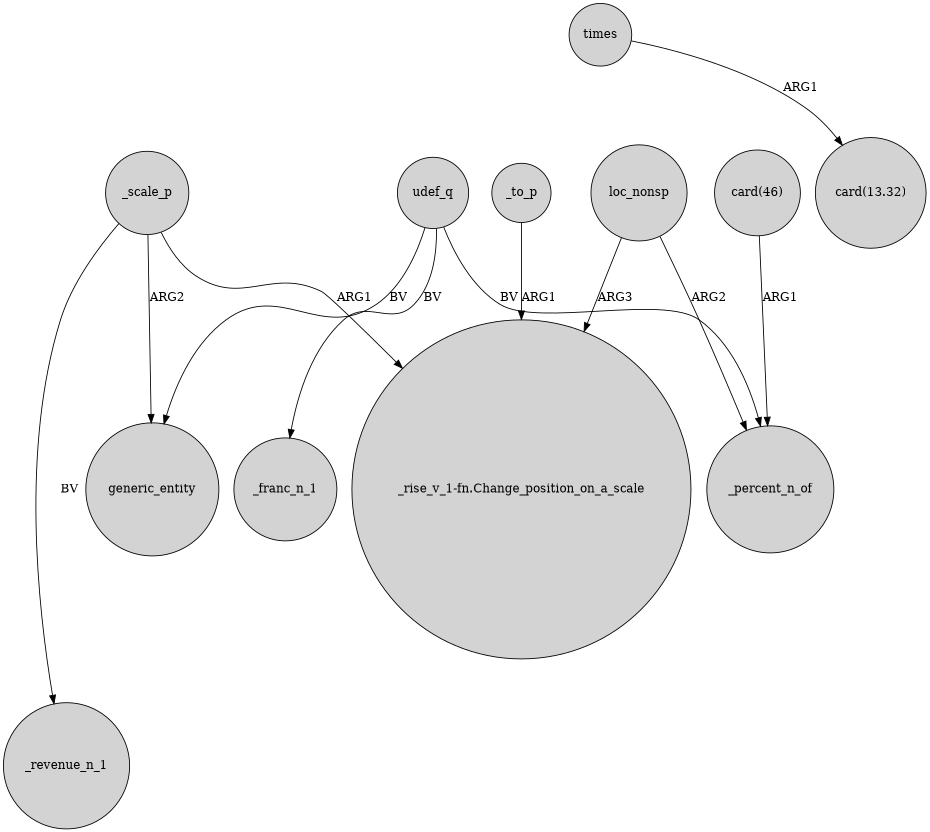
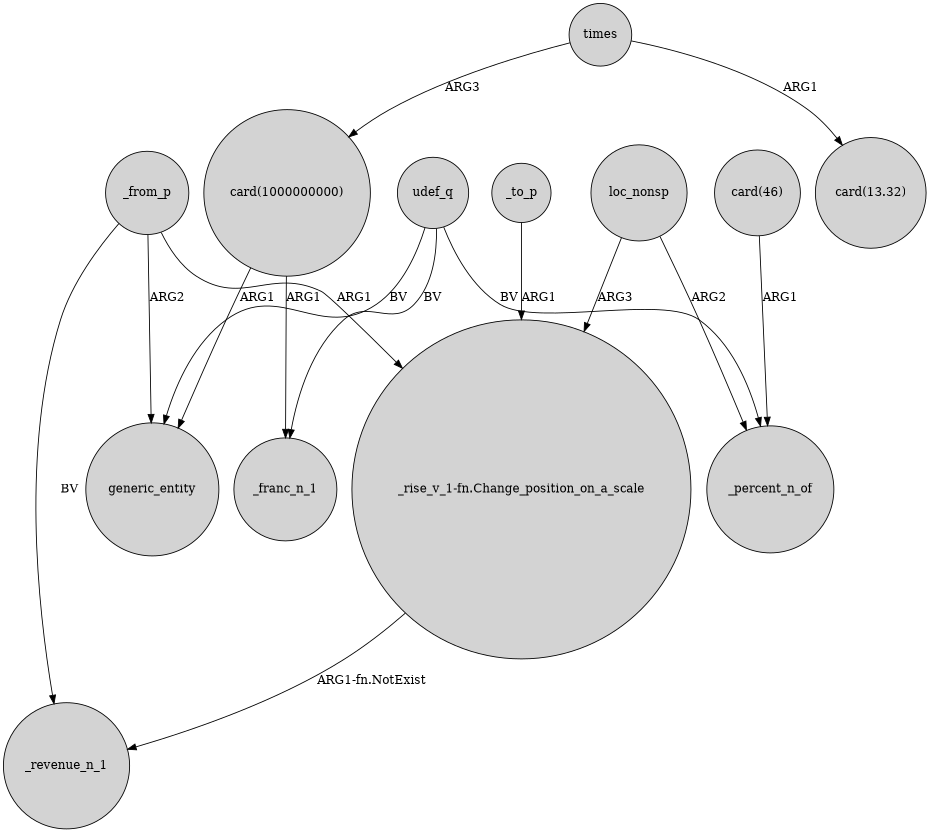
(147, 193) -> (147, 193)
none -> (287, 193)
none -> (278, 694)
